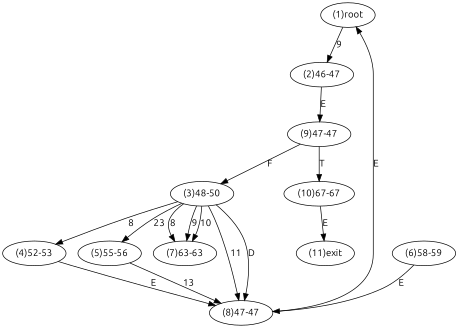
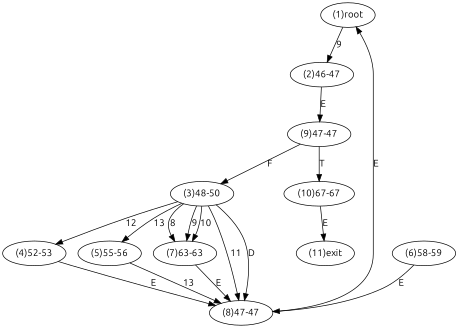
(131, 224) -> (131, 224)
(159, 224) -> (159, 224)
none -> (210, 280)
